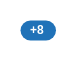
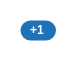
(37, 31) -> (37, 31)
